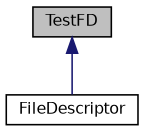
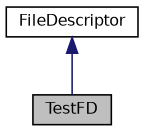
(72, 74) -> (72, 74)
